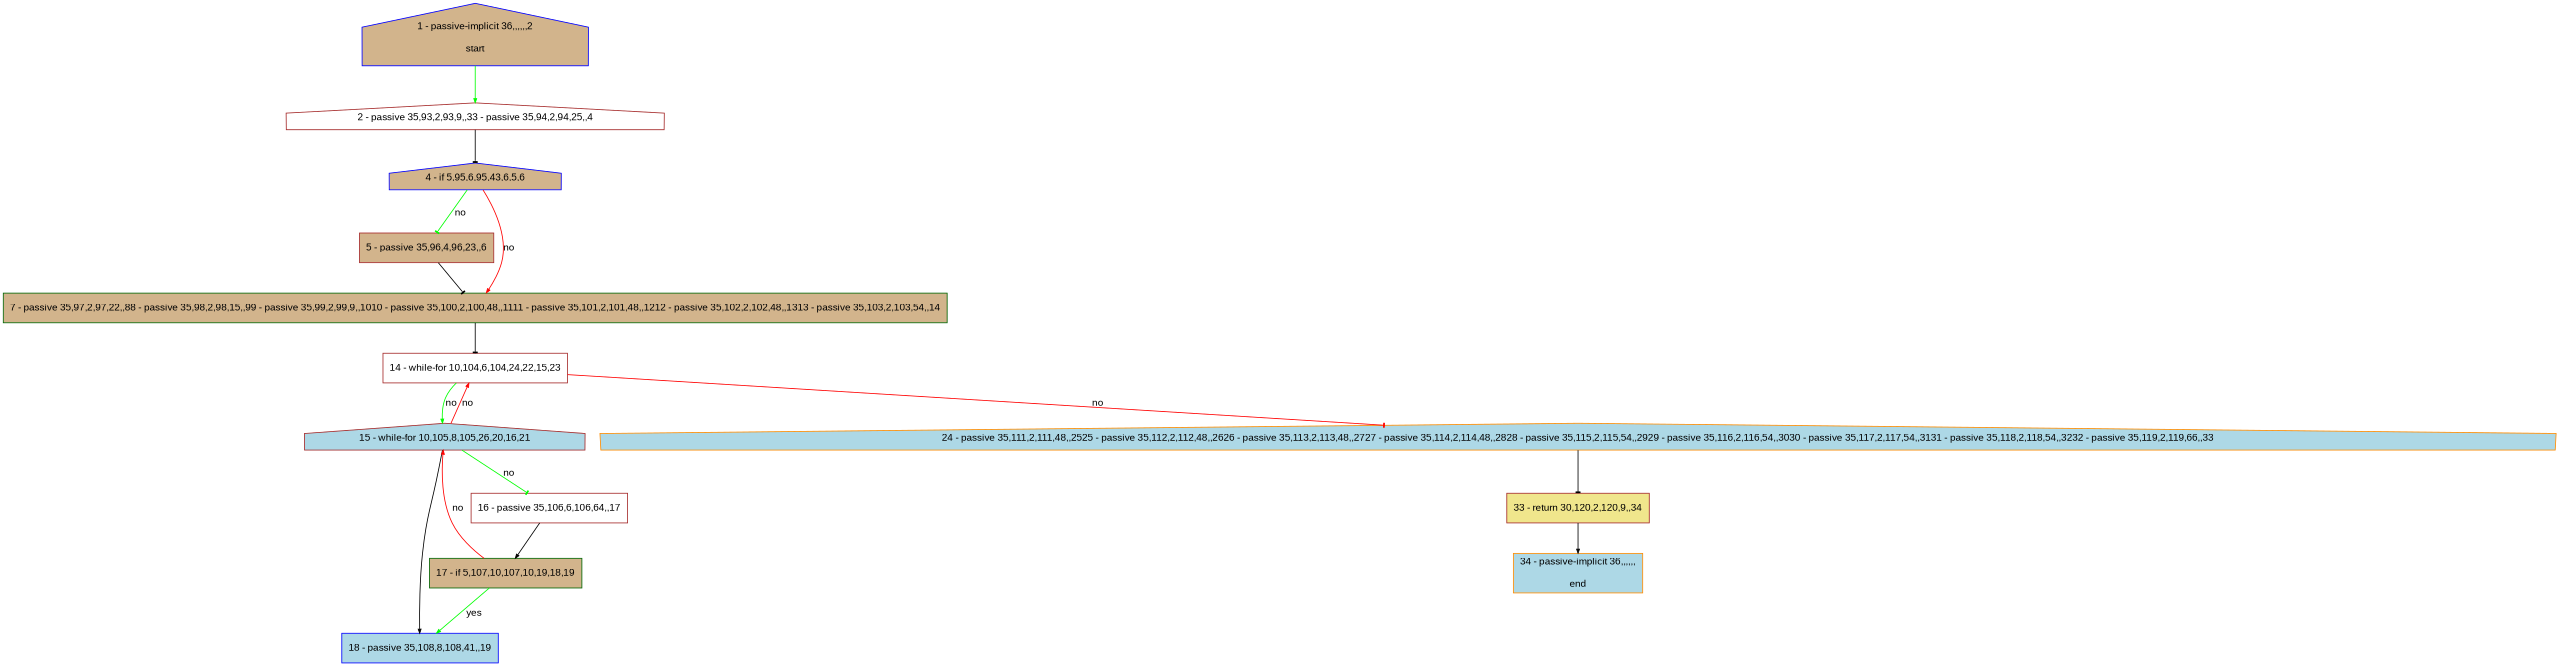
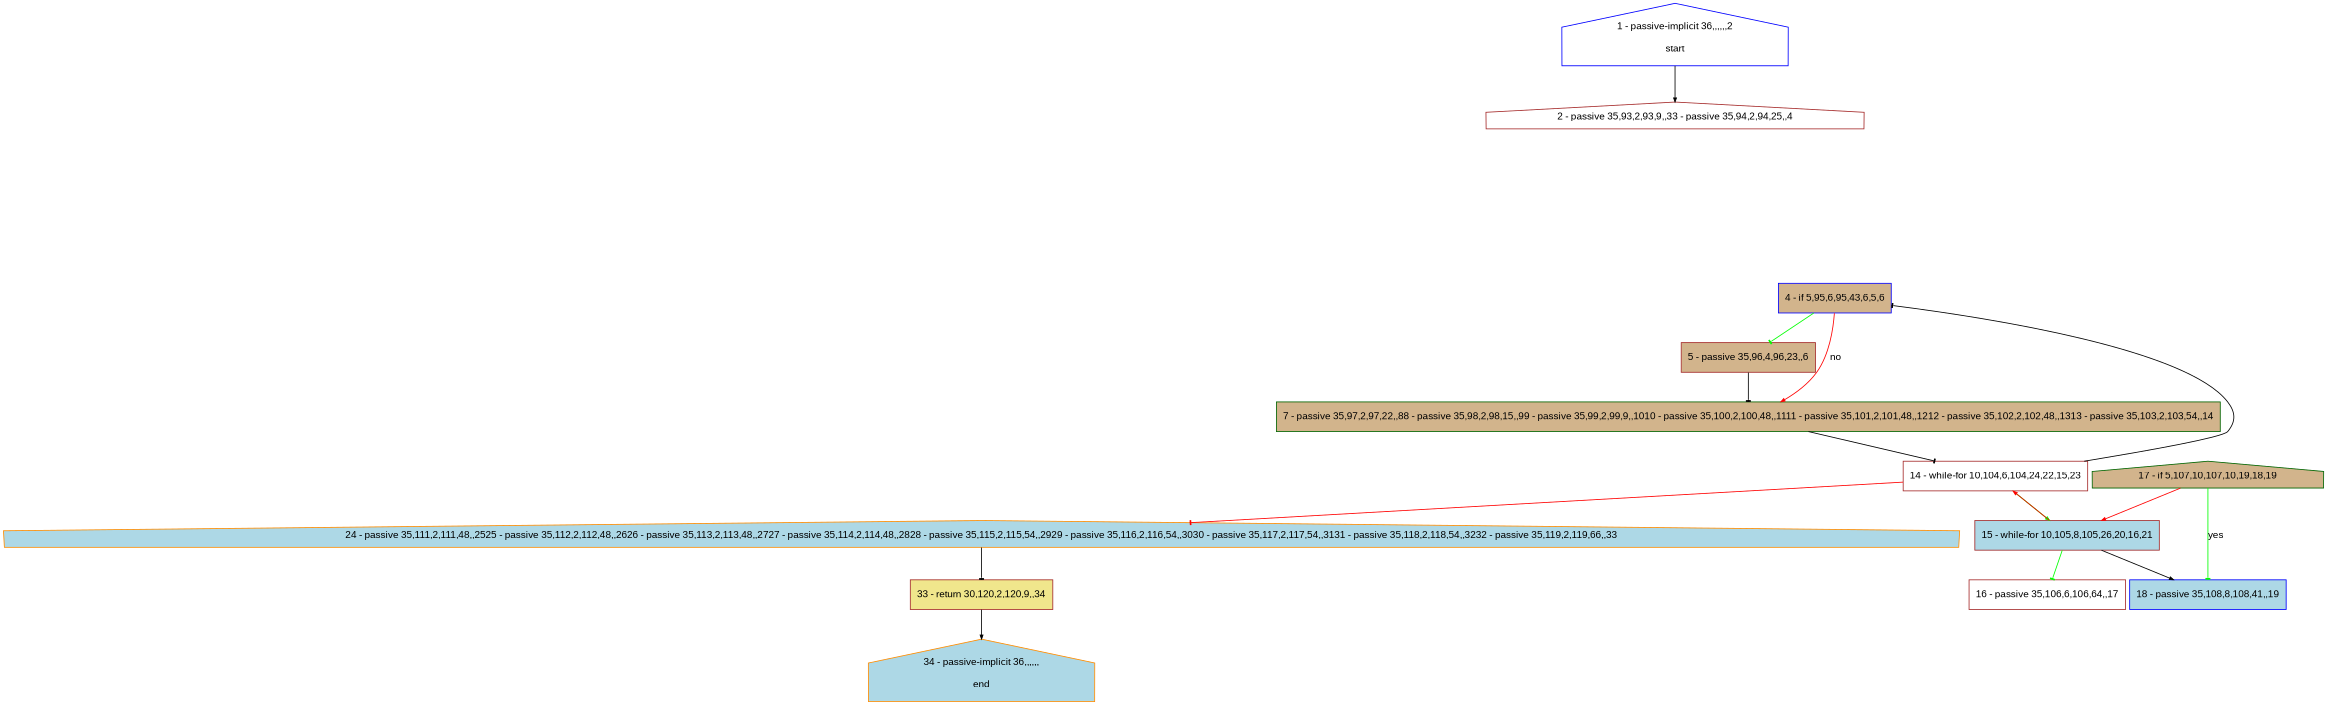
(475, 38) -> (1675, 38)
(475, 82) -> (1675, 82)
(475, 145) -> (2154, 360)
(475, 178) -> (1835, 298)
(451, 403) -> (1858, 708)
(445, 438) -> (2067, 535)
(509, 473) -> (1858, 708)
(529, 539) -> none
(506, 573) -> (2208, 476)
(1578, 573) -> (982, 674)
(464, 609) -> (2208, 533)
